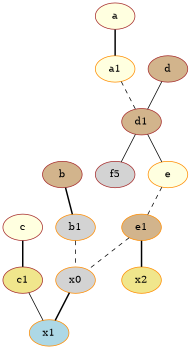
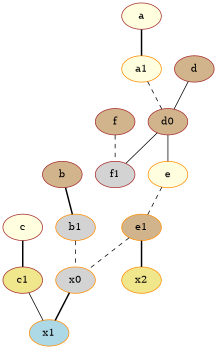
none -> (115, 122)
(142, 122) -> (168, 122)
(115, 175) -> (115, 175)
